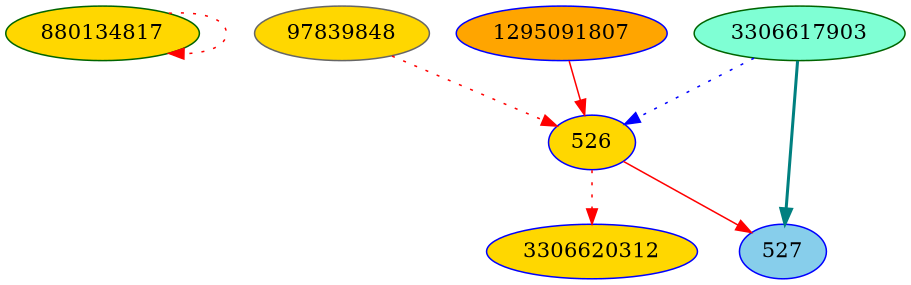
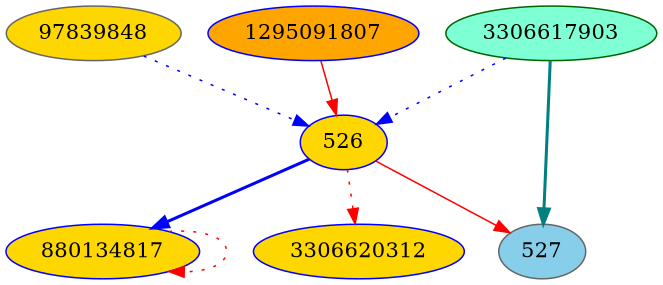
(103, 33) -> (103, 252)
(468, 88) -> (219, 88)
none -> (238, 190)
(783, 252) -> (542, 252)
